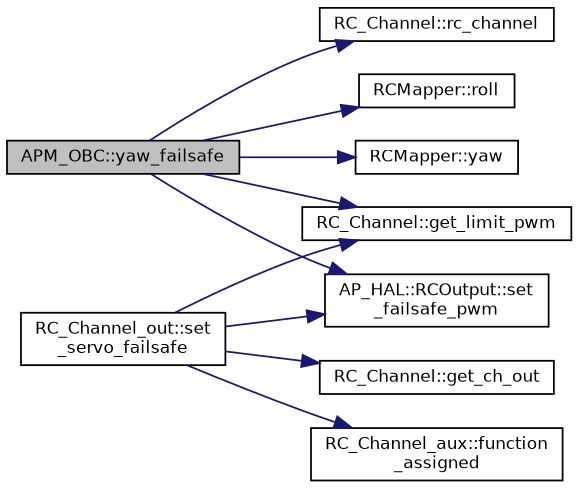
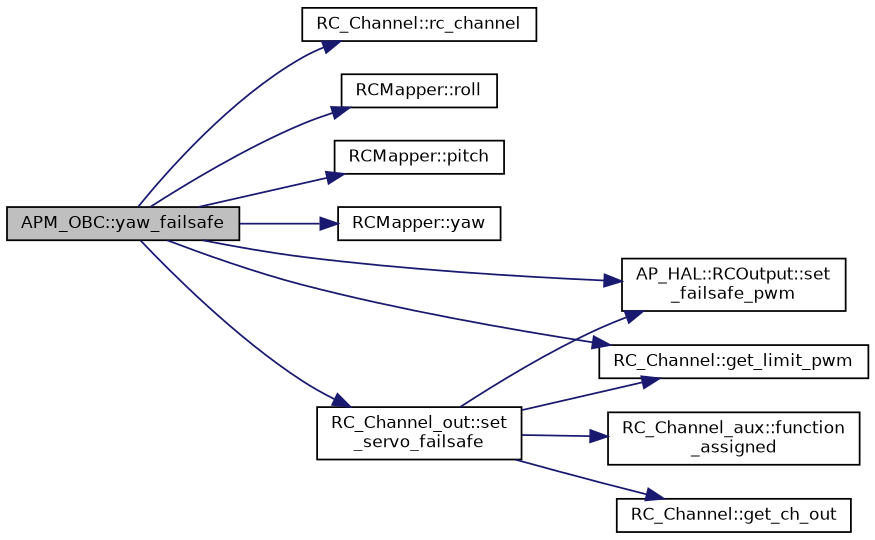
none -> (419, 157)
none -> (232, 327)
